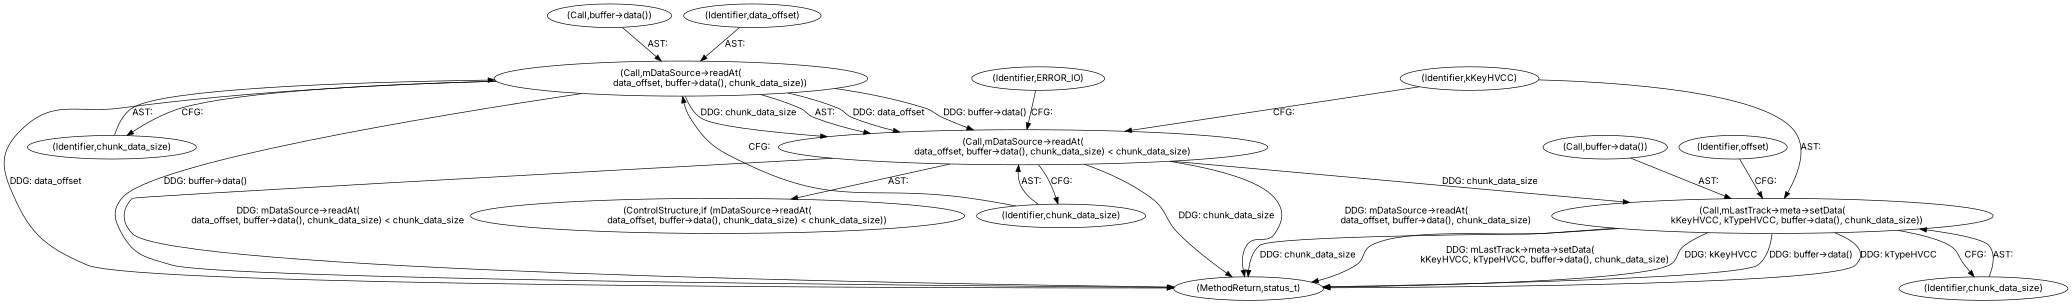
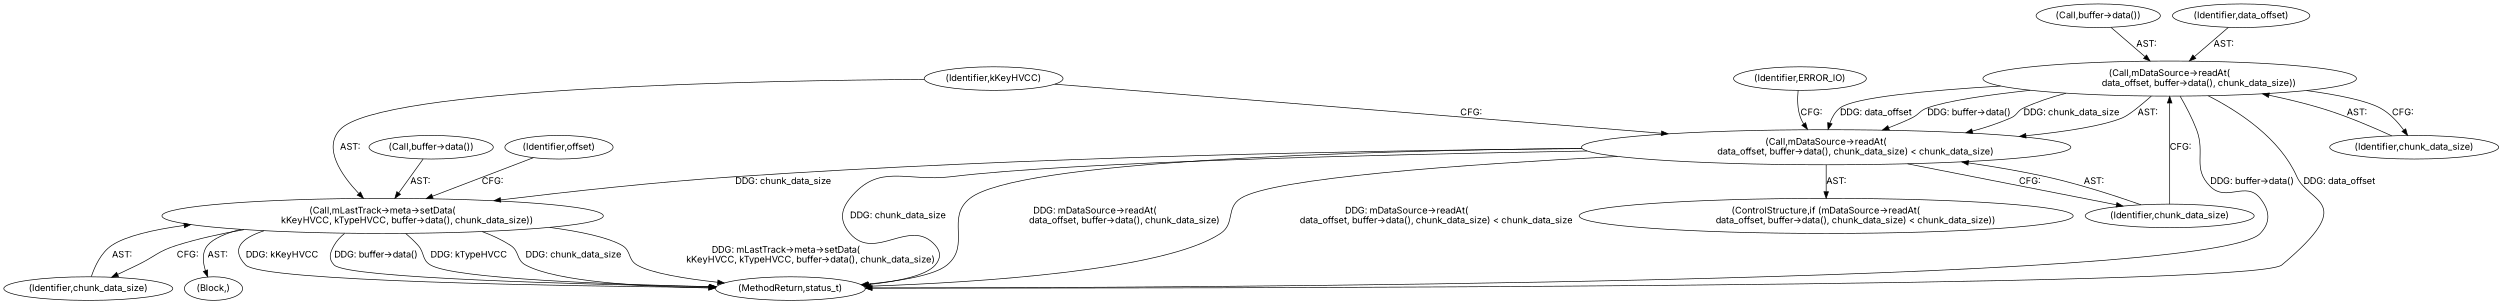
none -> (214, 289)
